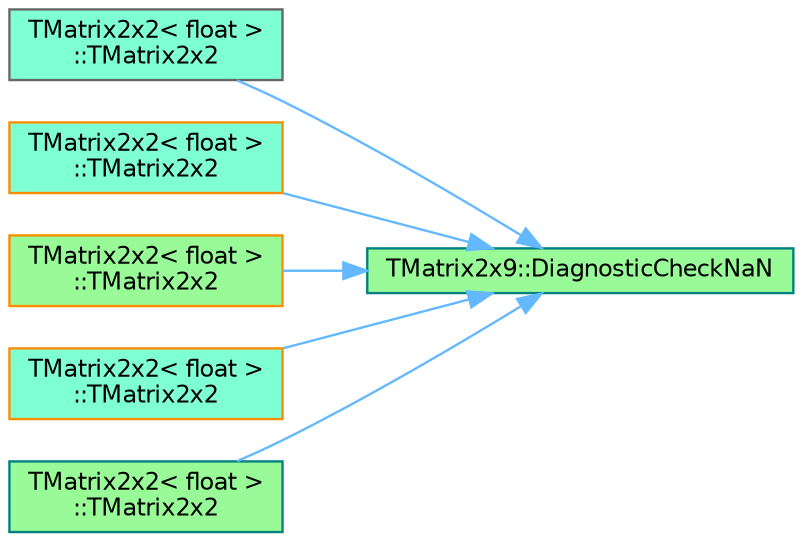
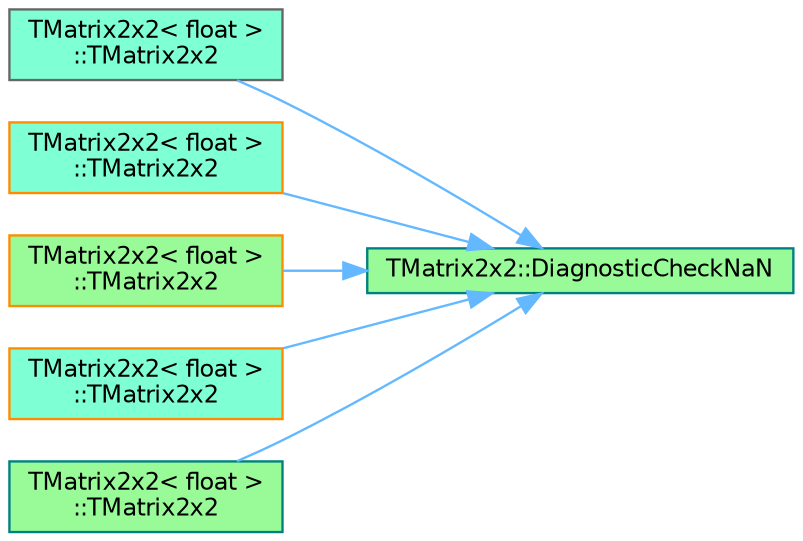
(580, 271) -> (580, 271)
